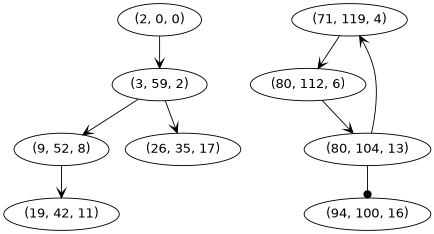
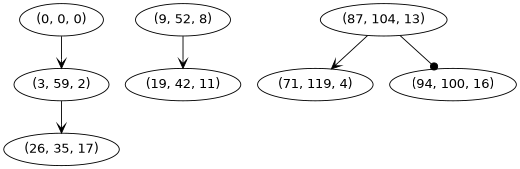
(160, 20) -> (62, 20)
(308, 85) -> none
(114, 115) -> none
(368, 149) -> (384, 20)
